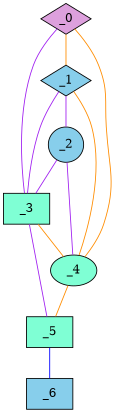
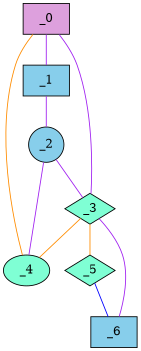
(66, 19) -> (46, 19)
(66, 50) -> (46, 50)
(66, 81) -> (46, 81)
(36, 140) -> (125, 264)
(96, 172) -> none
(27, 209) -> (90, 209)
(38, 270) -> (90, 240)
(62, 301) -> none
(50, 332) -> (90, 270)
